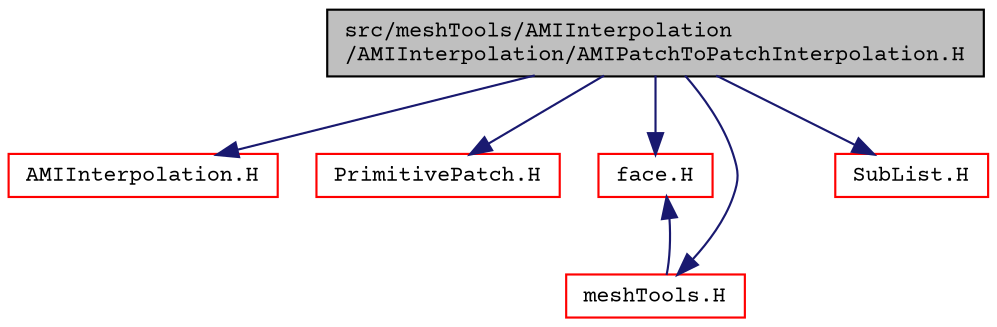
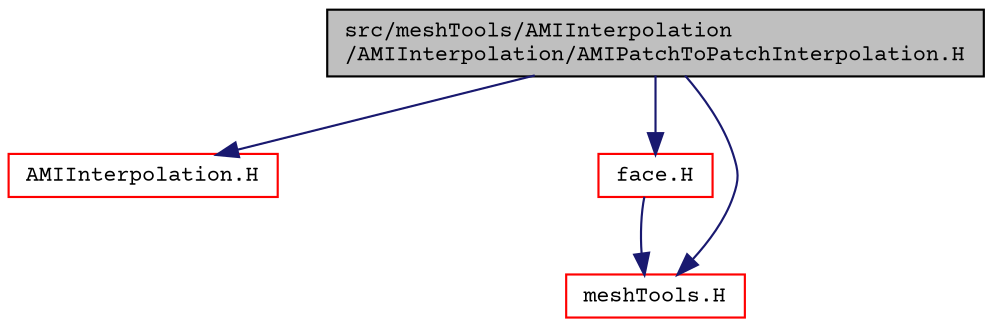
(438, 175) -> none
(912, 175) -> none
(670, 247) -> (641, 225)
